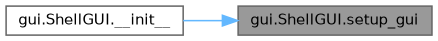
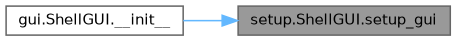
(335, 21) -> (344, 21)
